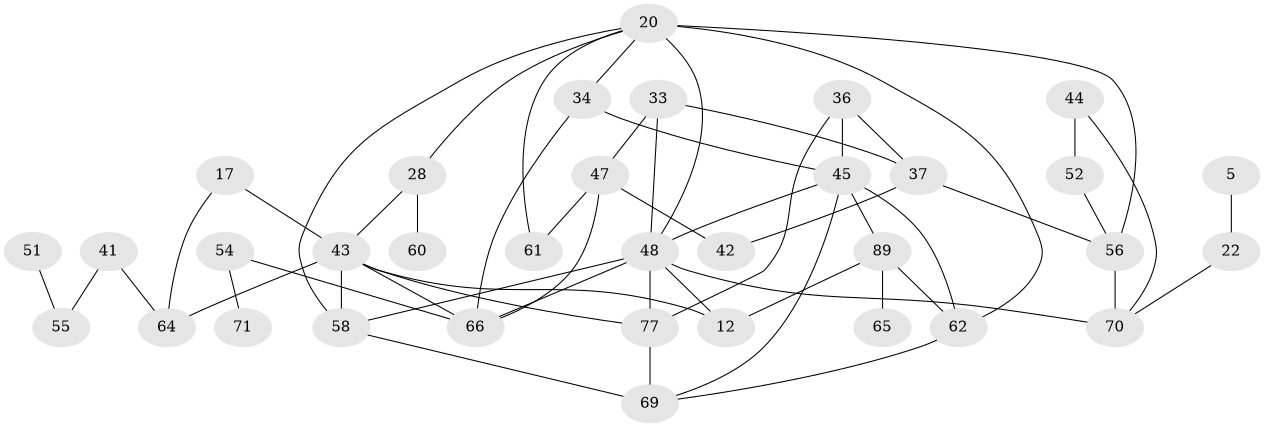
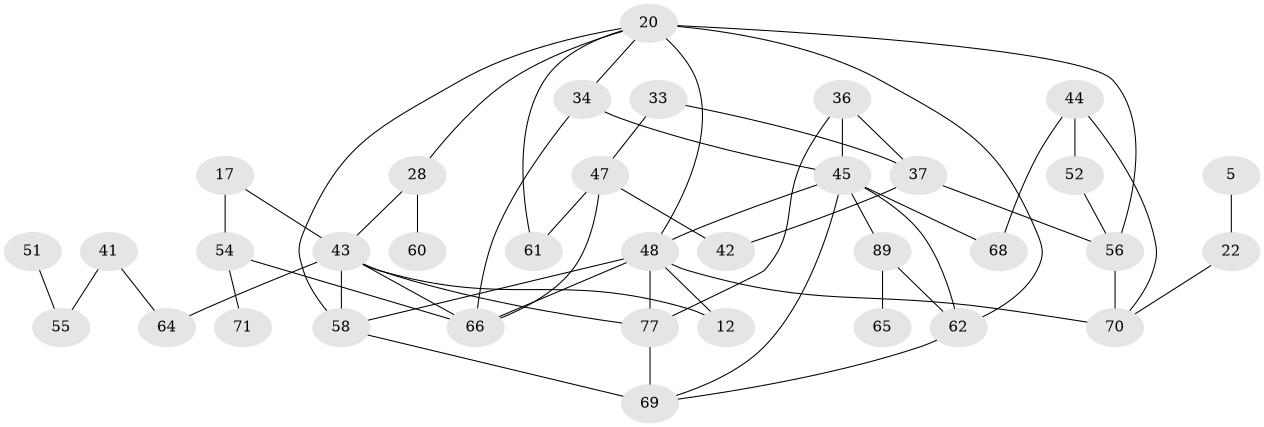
(654, 175) -> none
(182, 247) -> (225, 214)
none -> (999, 252)
(813, 286) -> none
